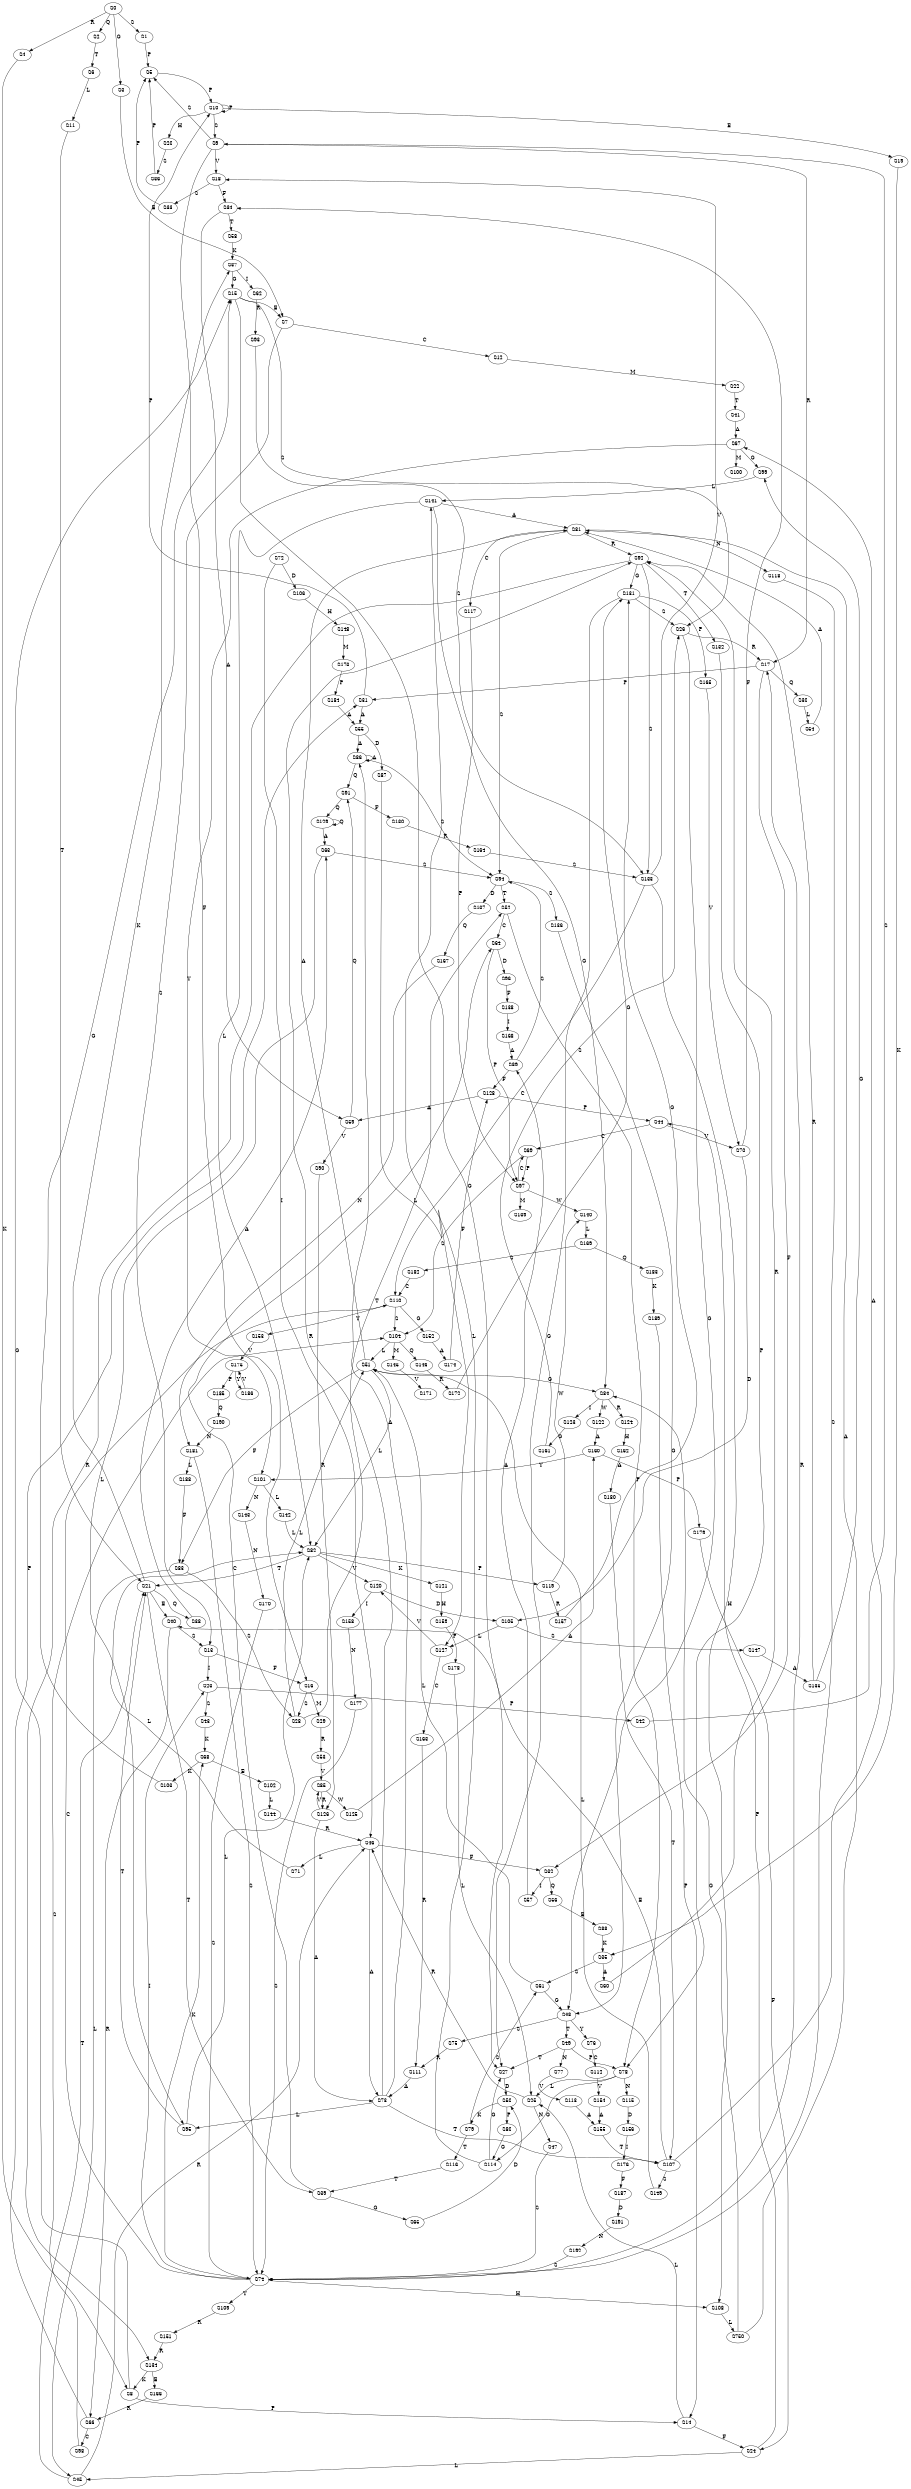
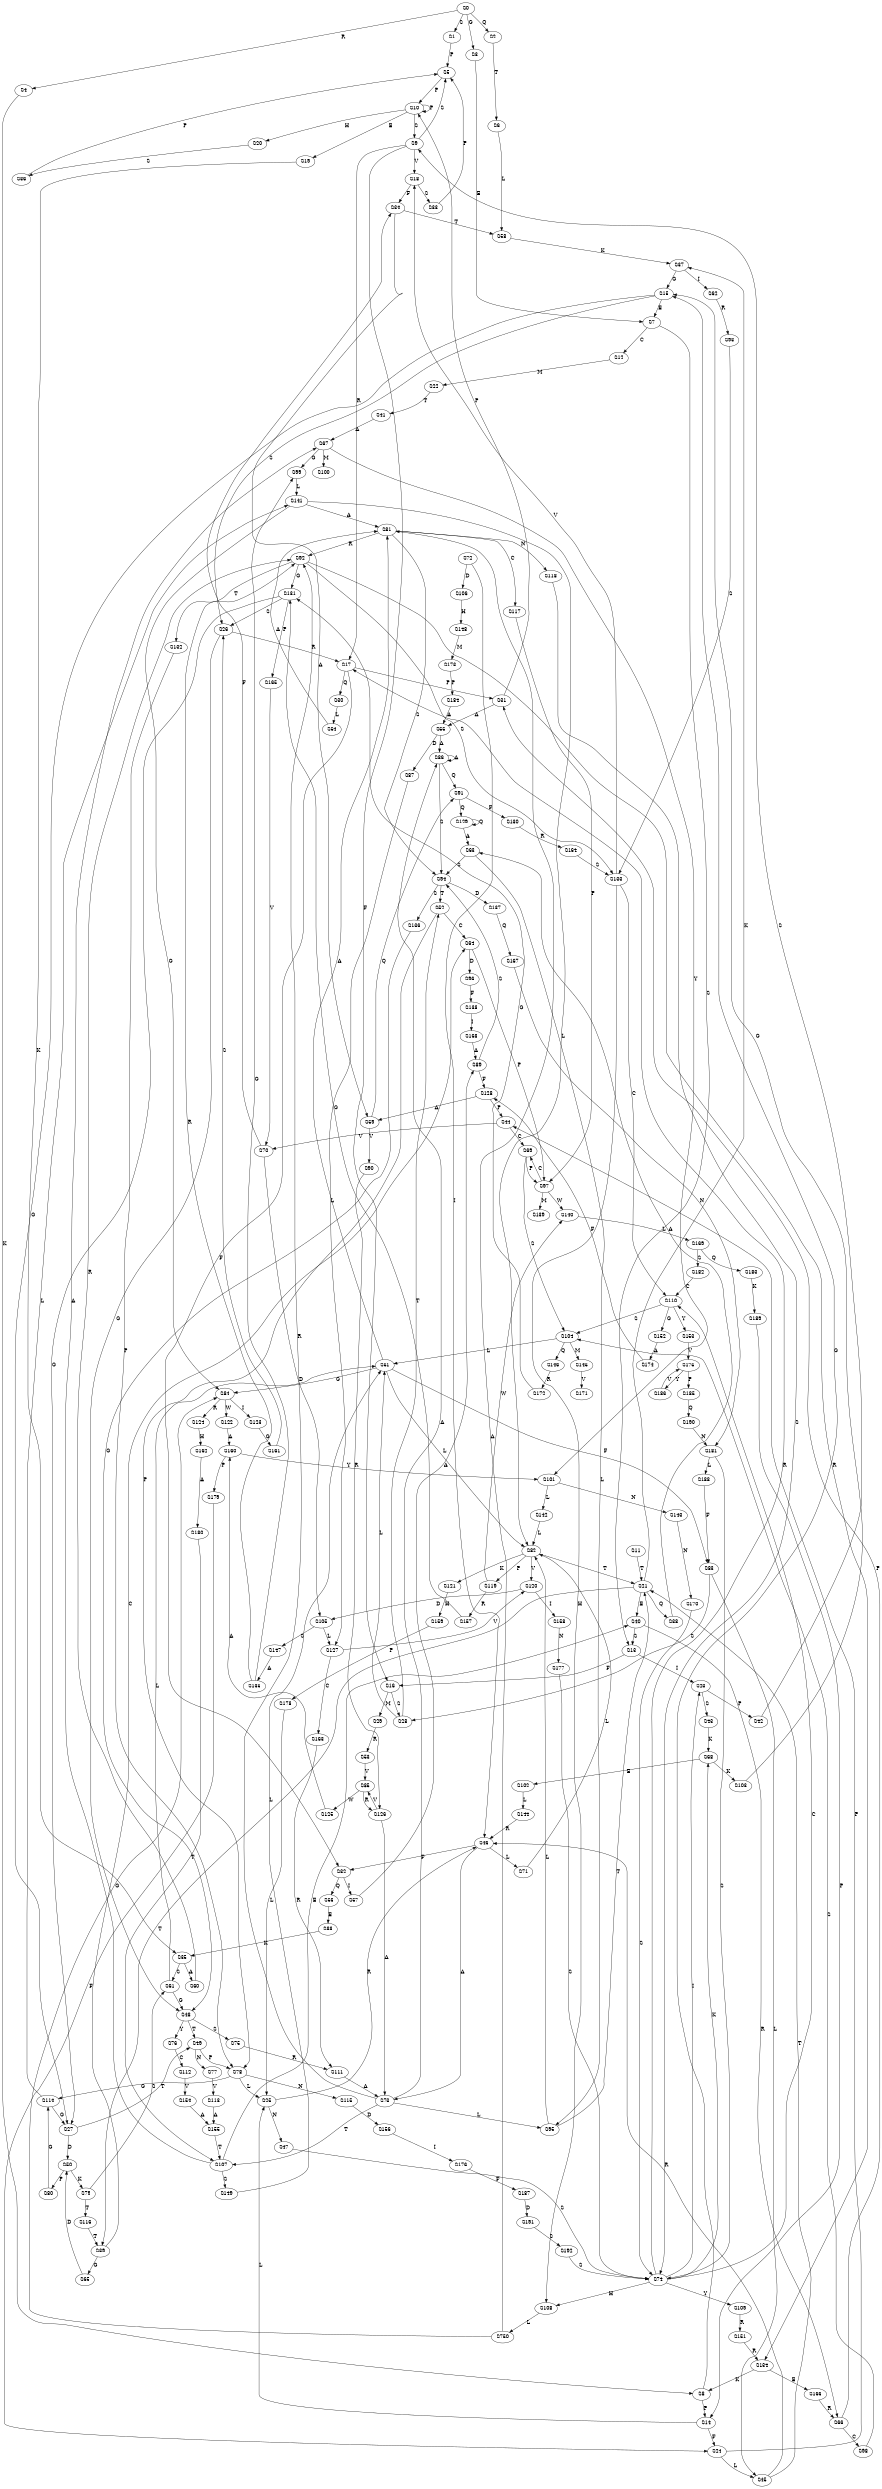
(81, 98) -> (502, 180)
(536, 2057) -> (139, 2102)
(601, 2237) -> (551, 2237)
